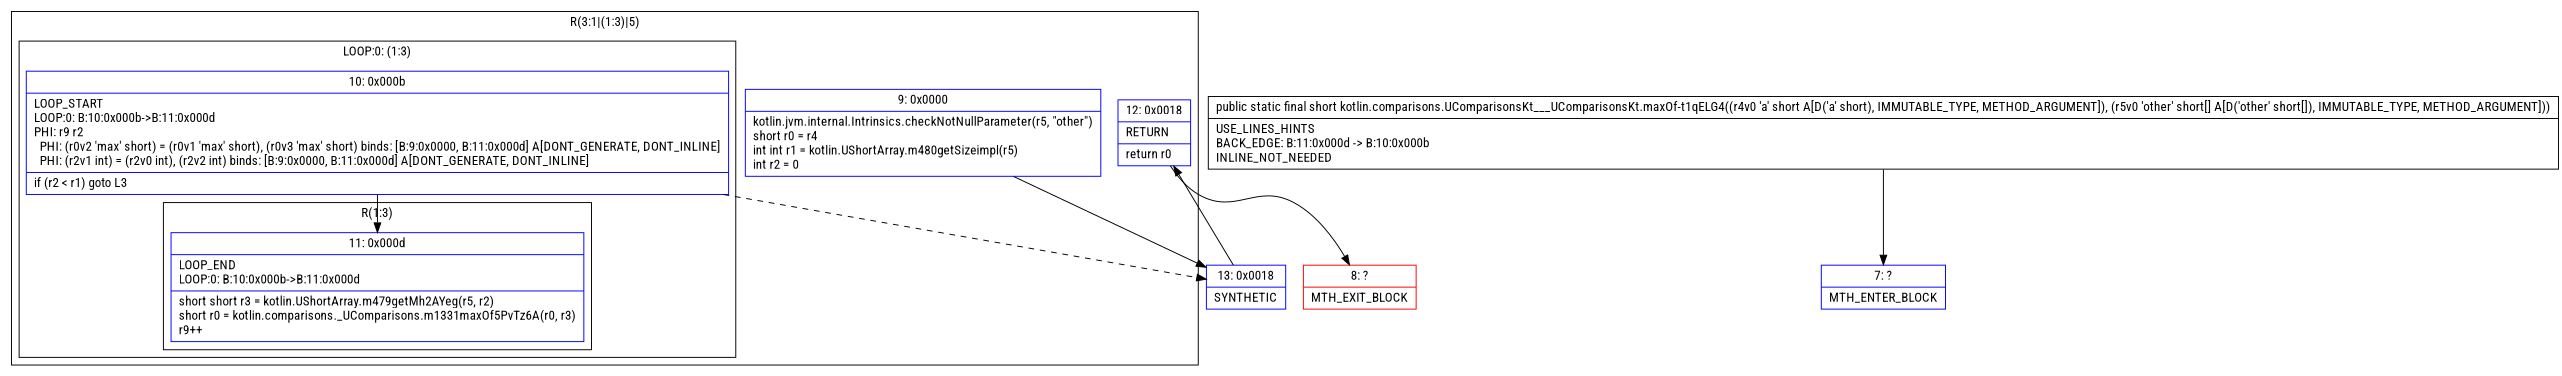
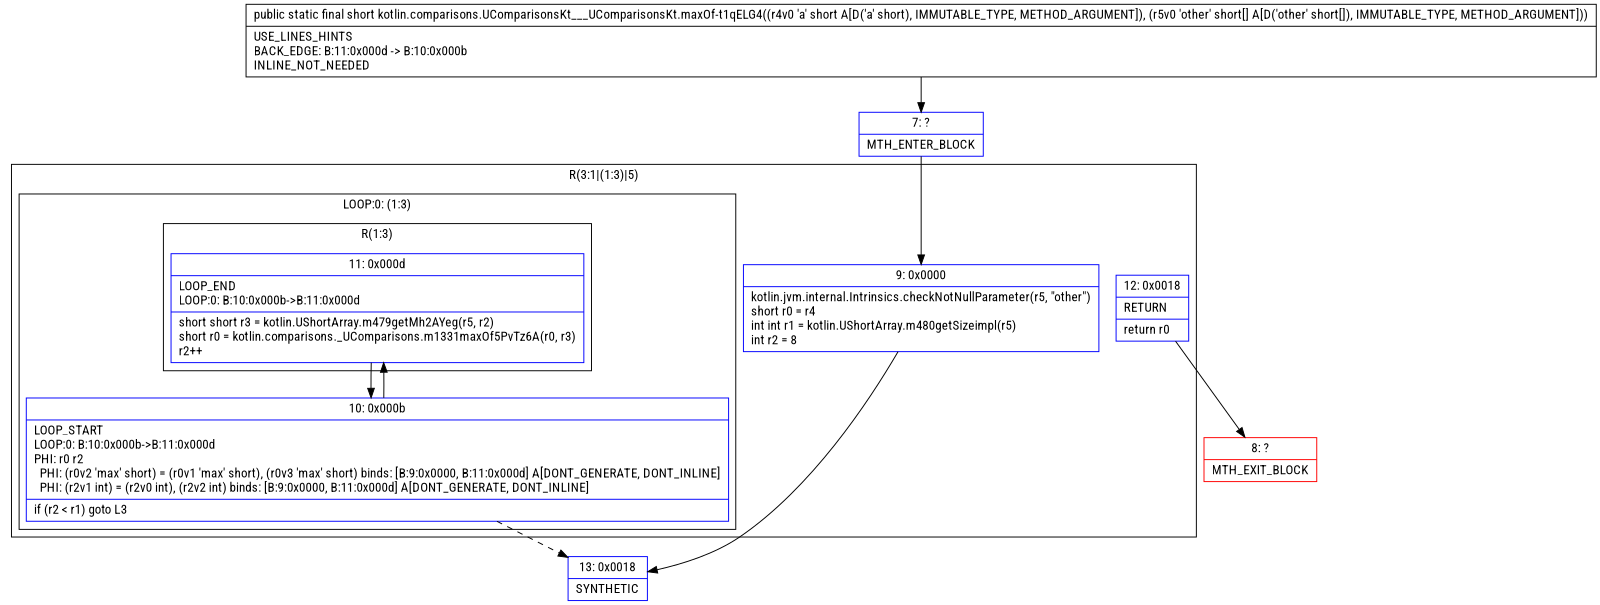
(60, 132) -> (60, 459)
(776, 165) -> (774, 340)
none -> (921, 206)
(1206, 220) -> none
(191, 330) -> (191, 351)
none -> (371, 377)
